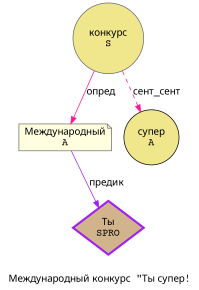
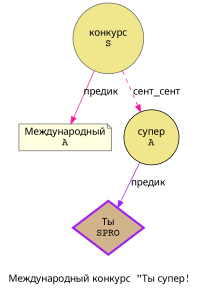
(101, 92) -> (101, 92)
(83, 176) -> (130, 182)
